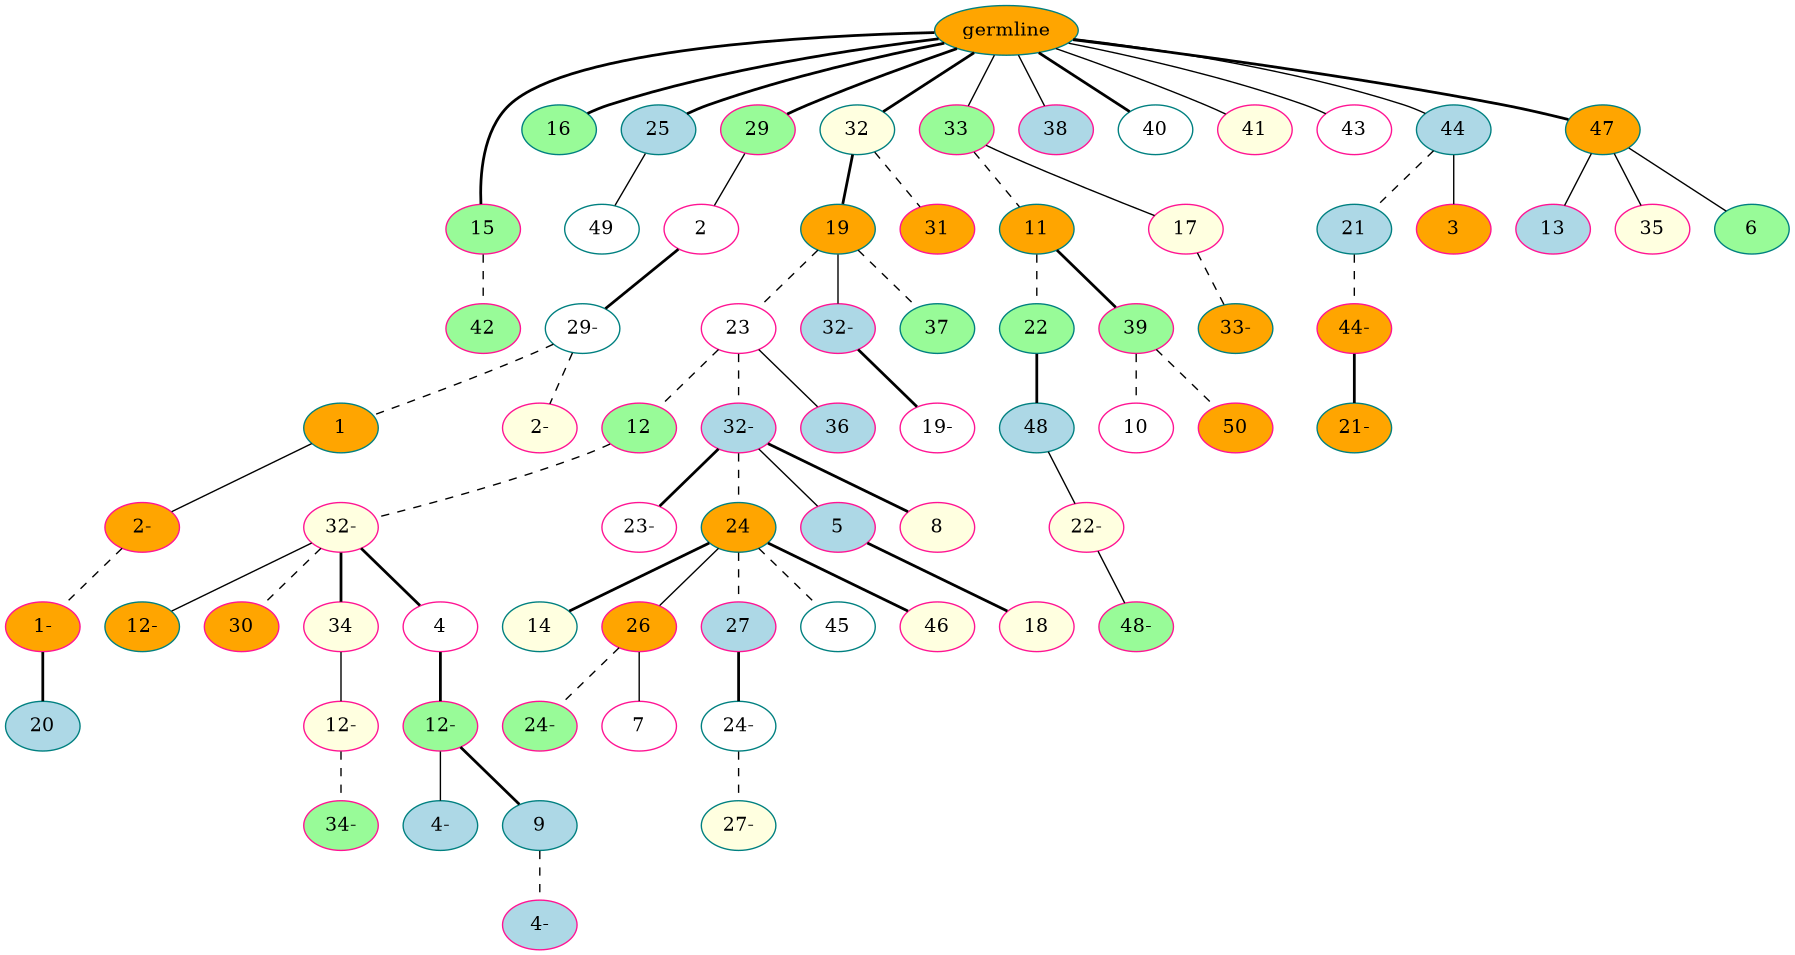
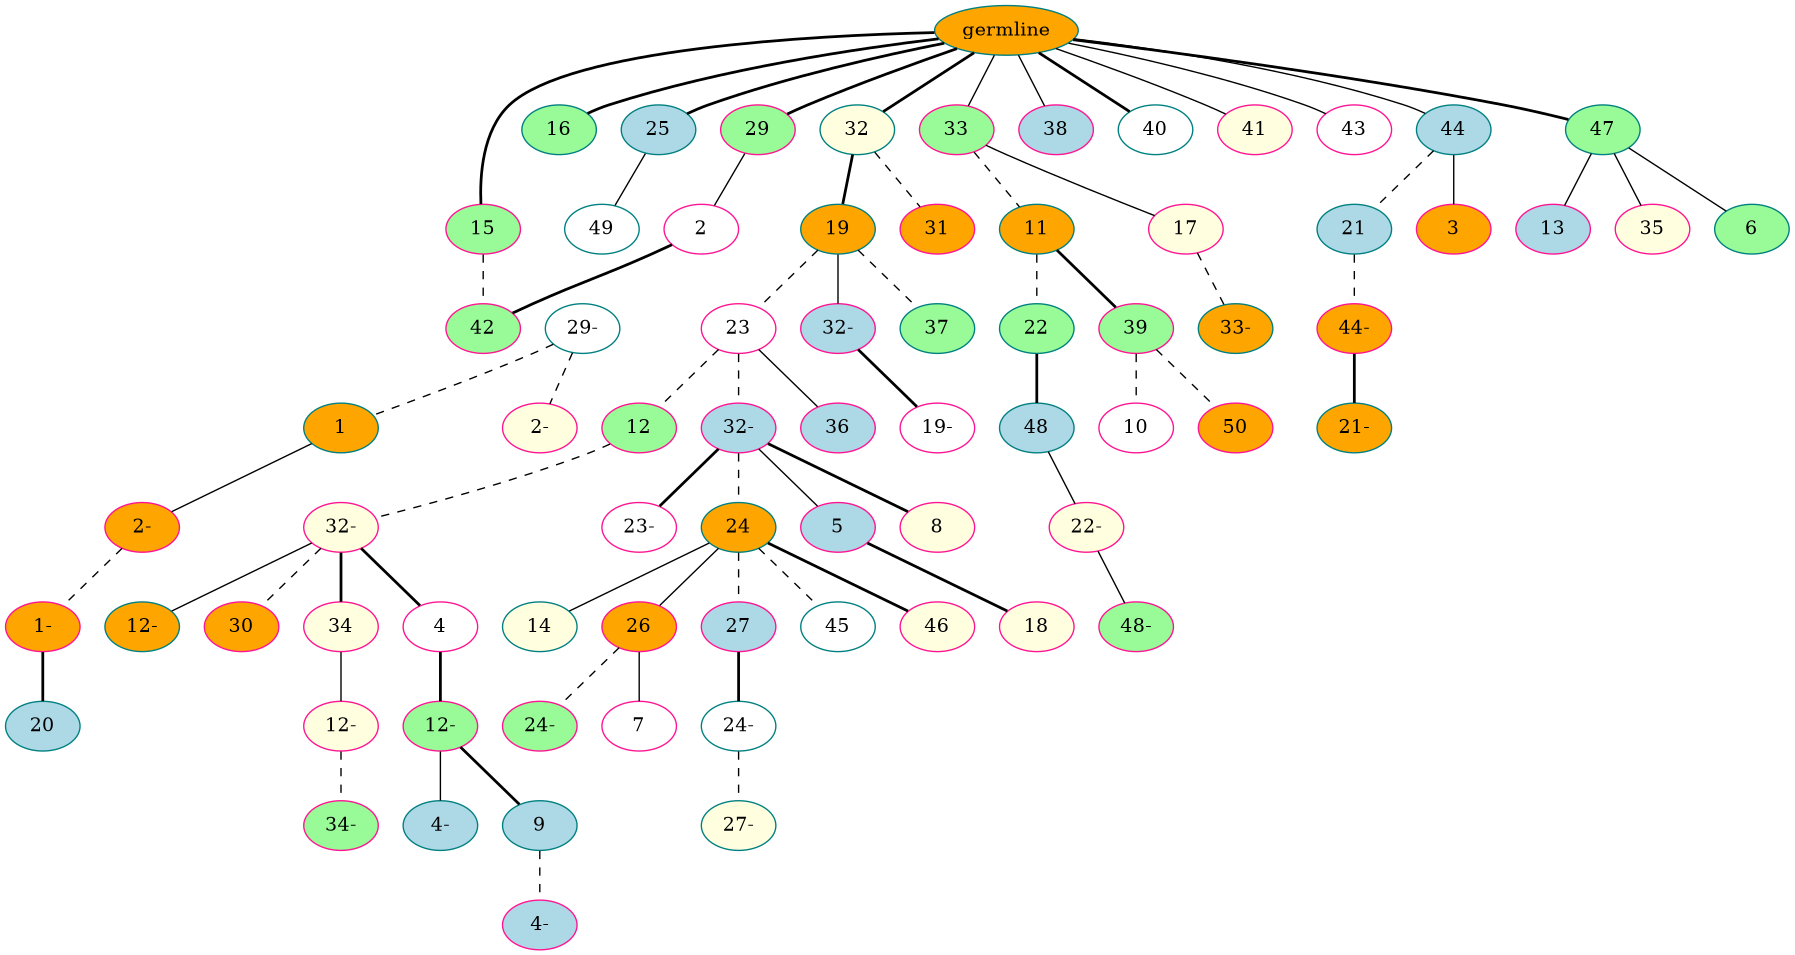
(1603, 130) -> (1603, 130)
(642, 279) -> (592, 279)
(639, 577) -> (639, 577)
